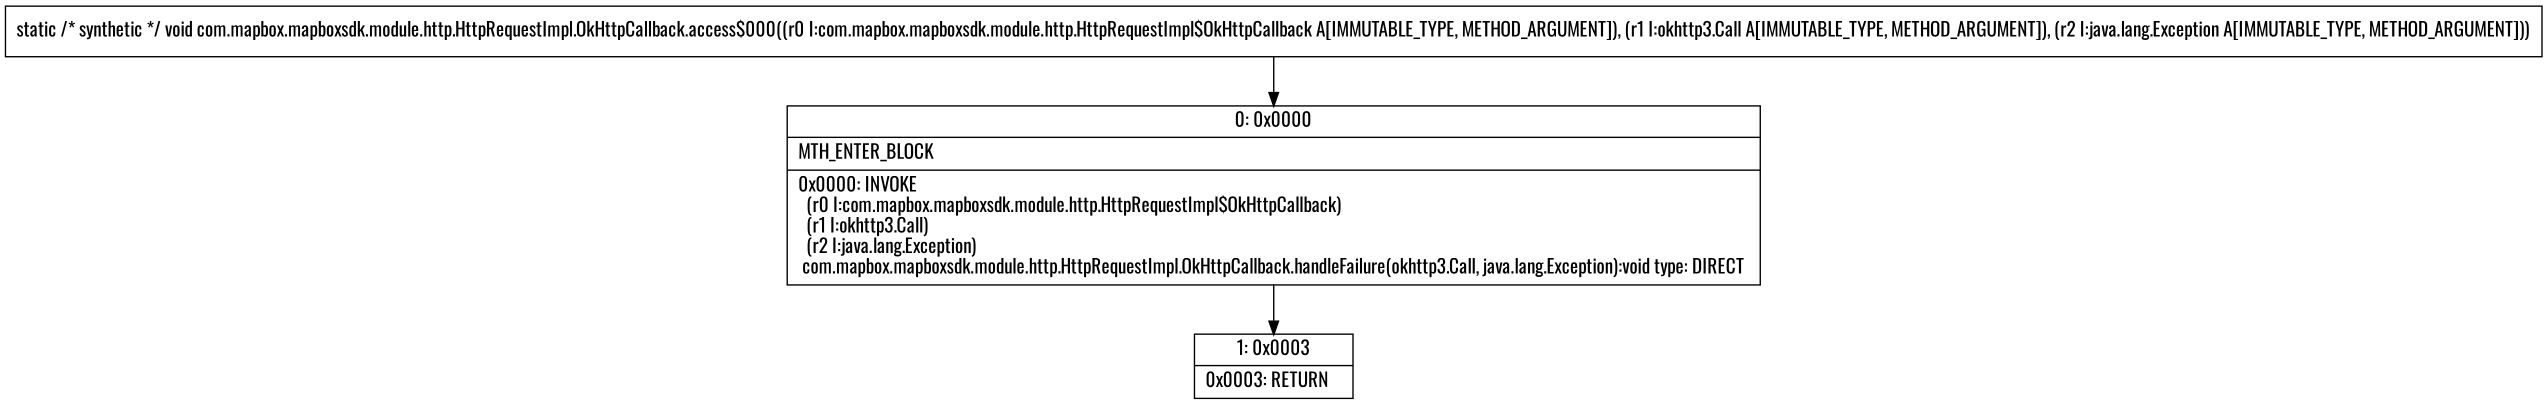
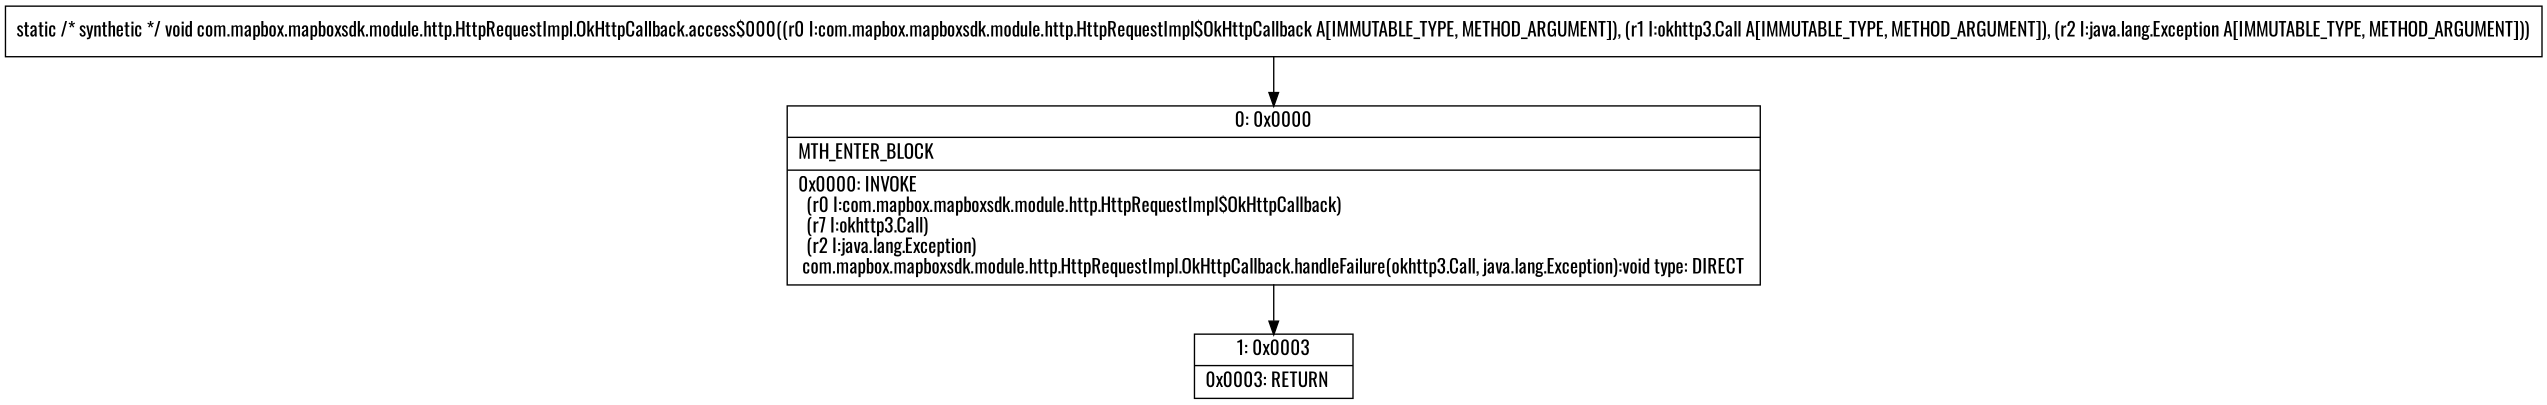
(864, 227) -> (864, 227)
